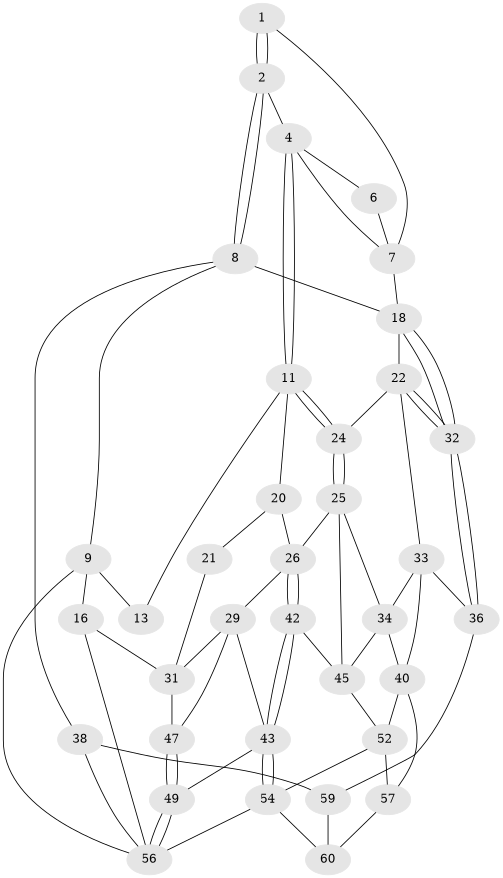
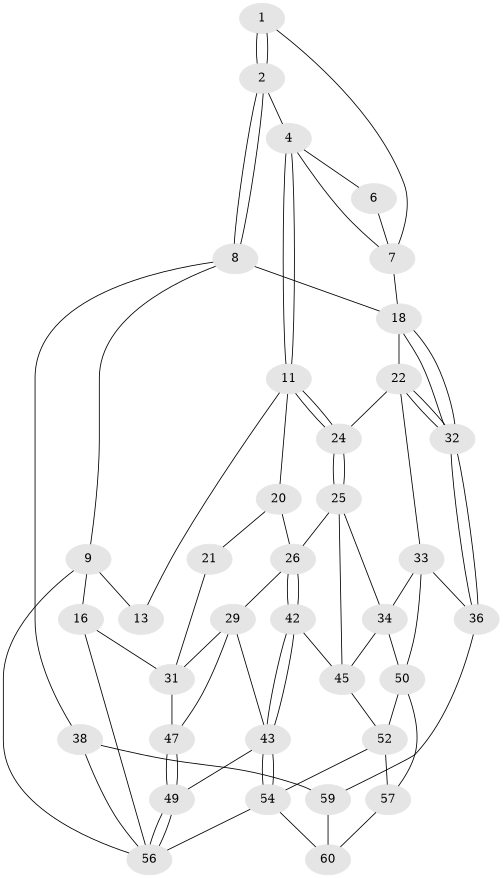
(402, 679) -> (402, 679)
